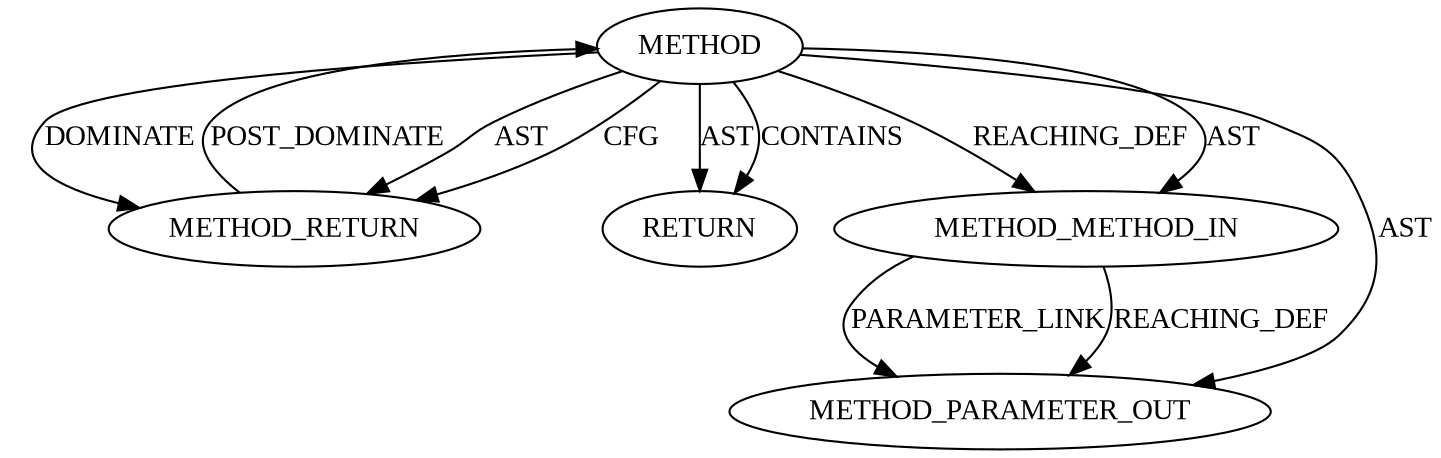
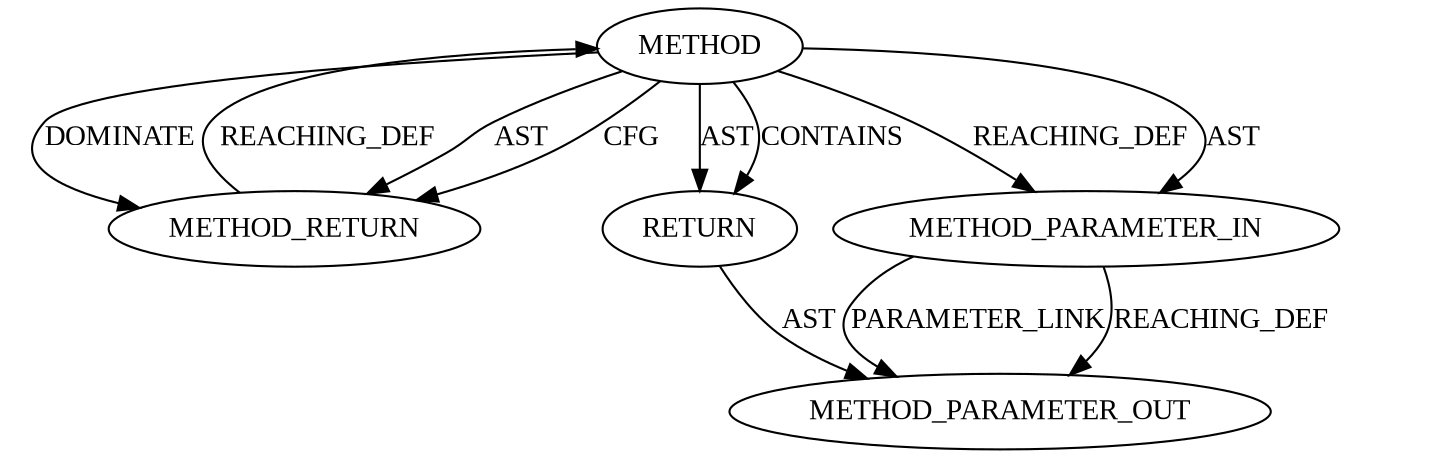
(1237, 112) -> (774, 330)
(328, 138) -> (328, 138)
(1086, 229) -> (1086, 229)
